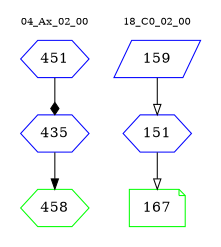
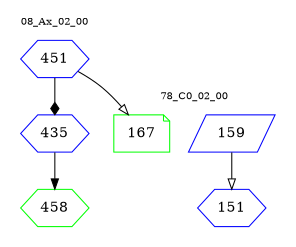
(55, 22) -> (55, 22)
(157, 22) -> (195, 97)
(157, 166) -> (90, 79)
